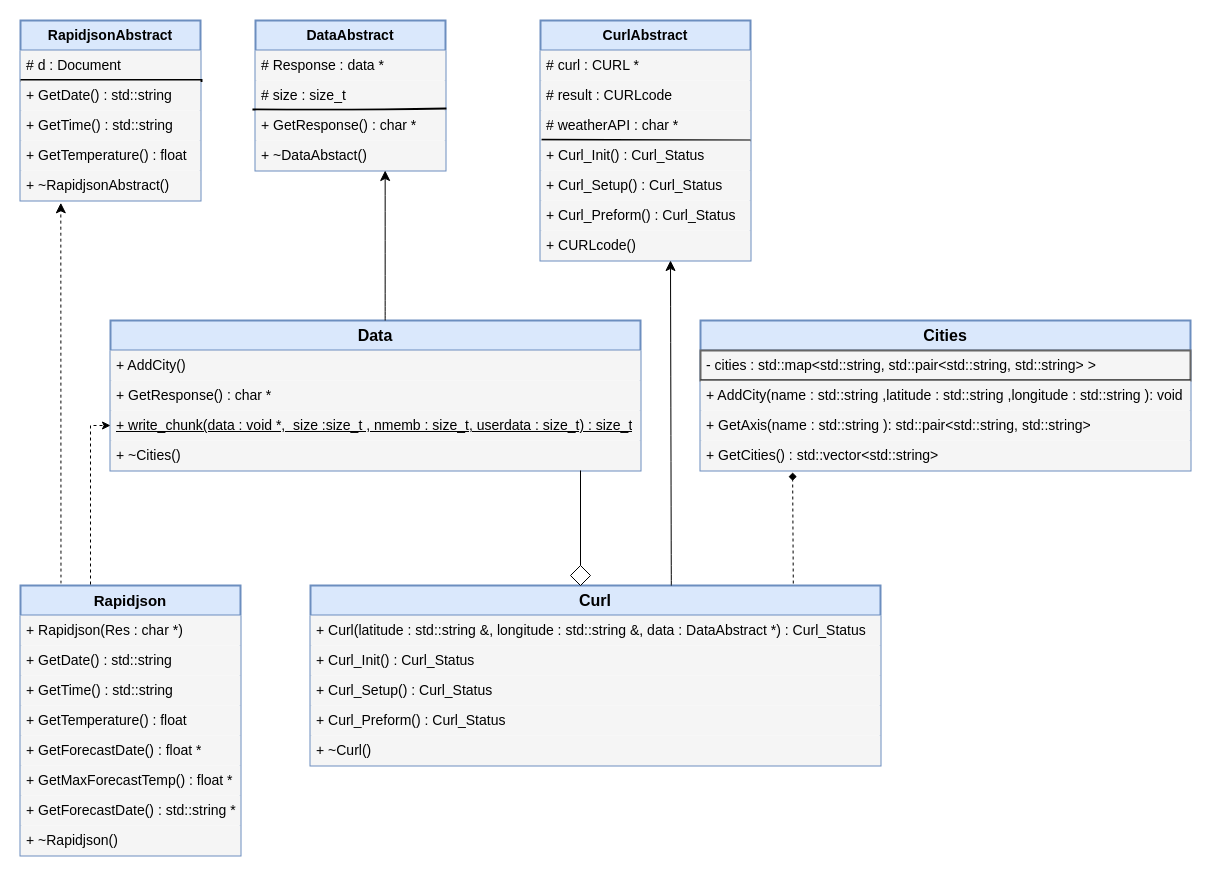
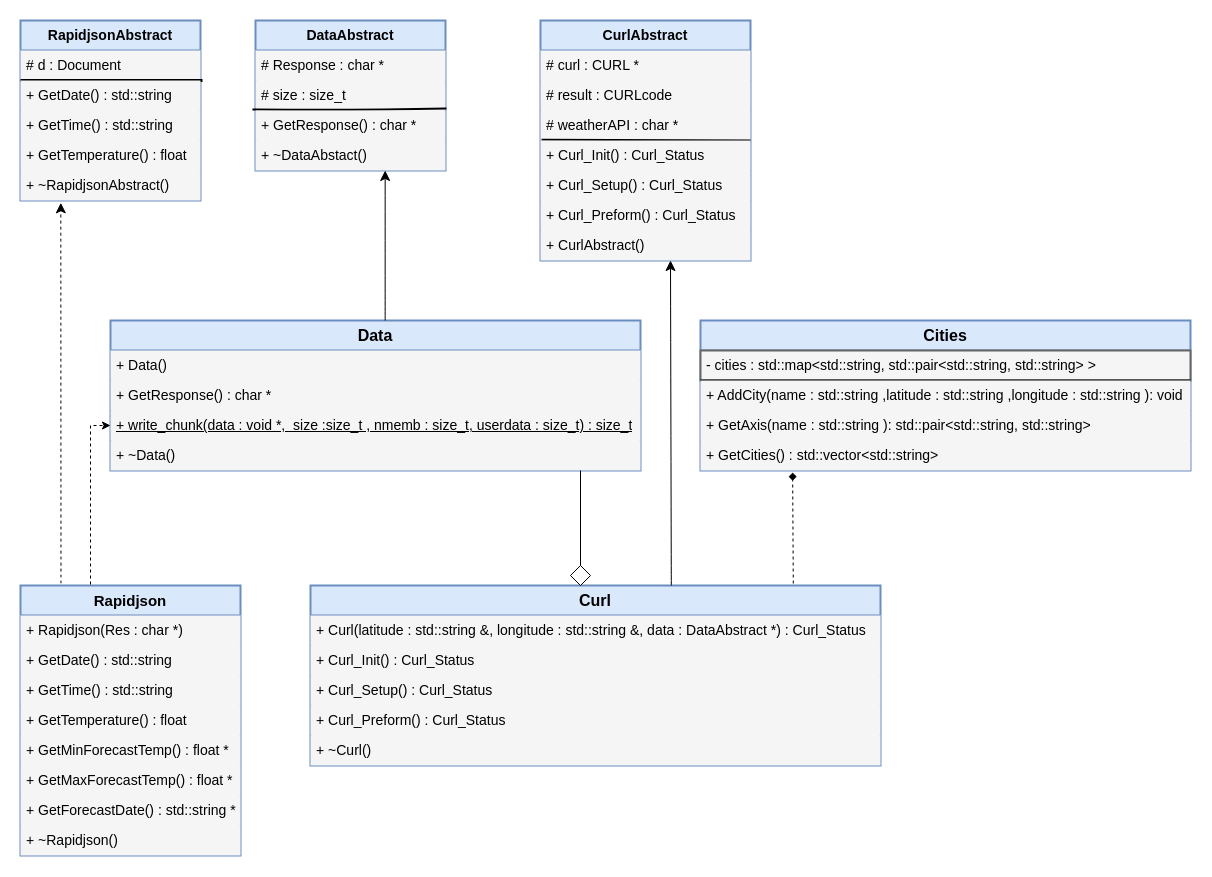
(327, 66) -> (327, 66)
(594, 246) -> (607, 246)
(156, 366) -> (146, 366)
(154, 456) -> (150, 456)
(131, 751) -> (132, 751)
